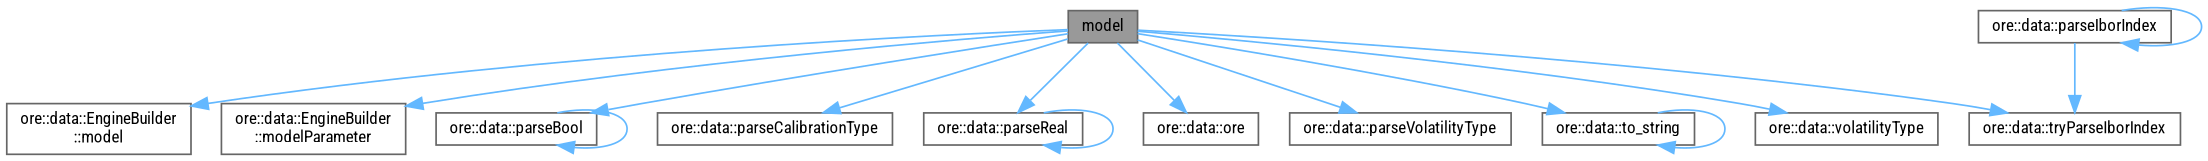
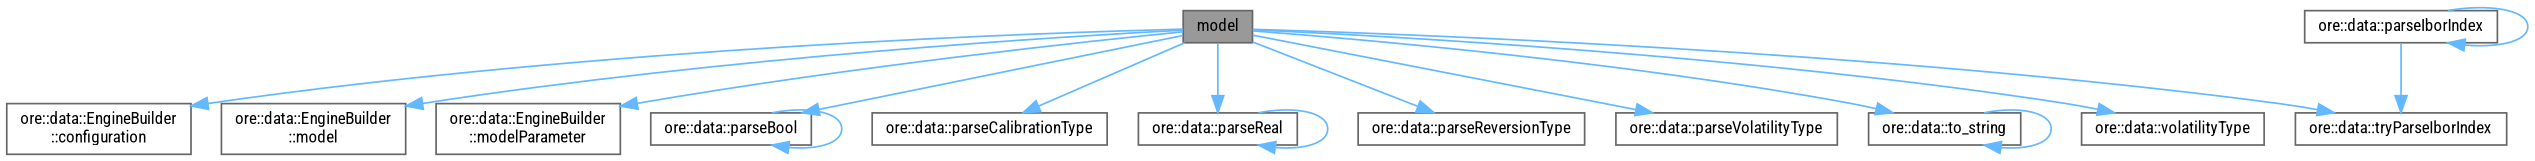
none -> (99, 129)
(1201, 129) -> (1471, 129)
